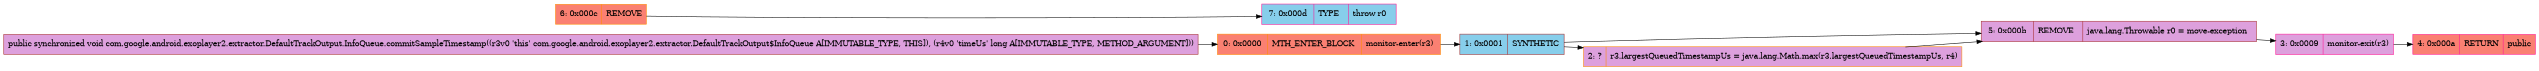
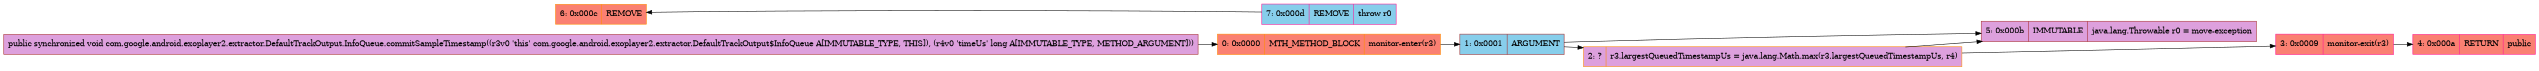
(1329, 14) -> (1331, 14)
(951, 18) -> (957, 11)
(2056, 31) -> (2058, 31)
(2263, 40) -> (2116, 50)
(1313, 44) -> (1314, 44)
(1536, 44) -> (1536, 44)
(2335, 44) -> (2335, 44)
